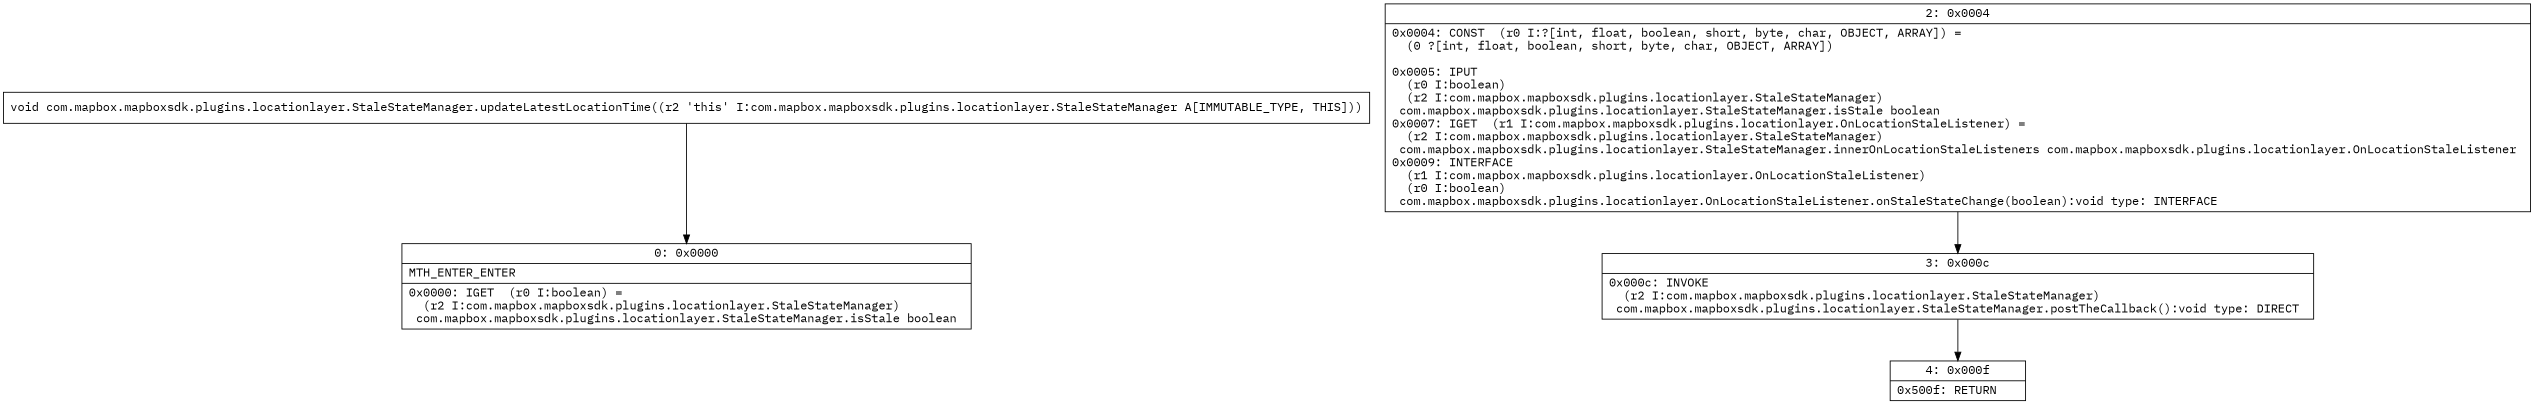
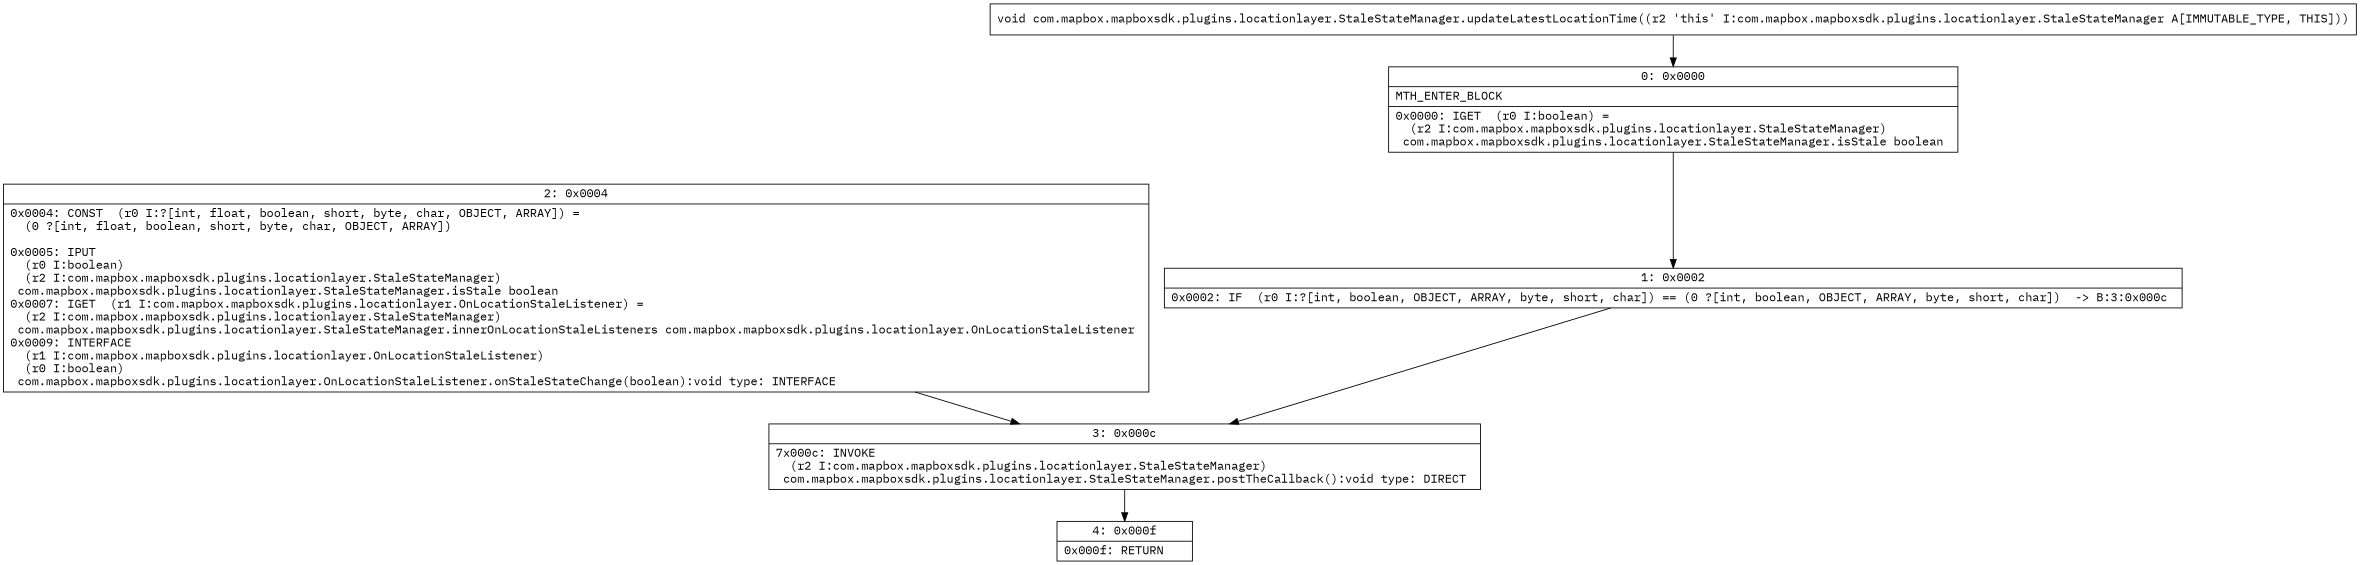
(462, 273) -> (1449, 96)
(1666, 283) -> (833, 453)
none -> (1673, 288)
(1958, 390) -> (1125, 551)
